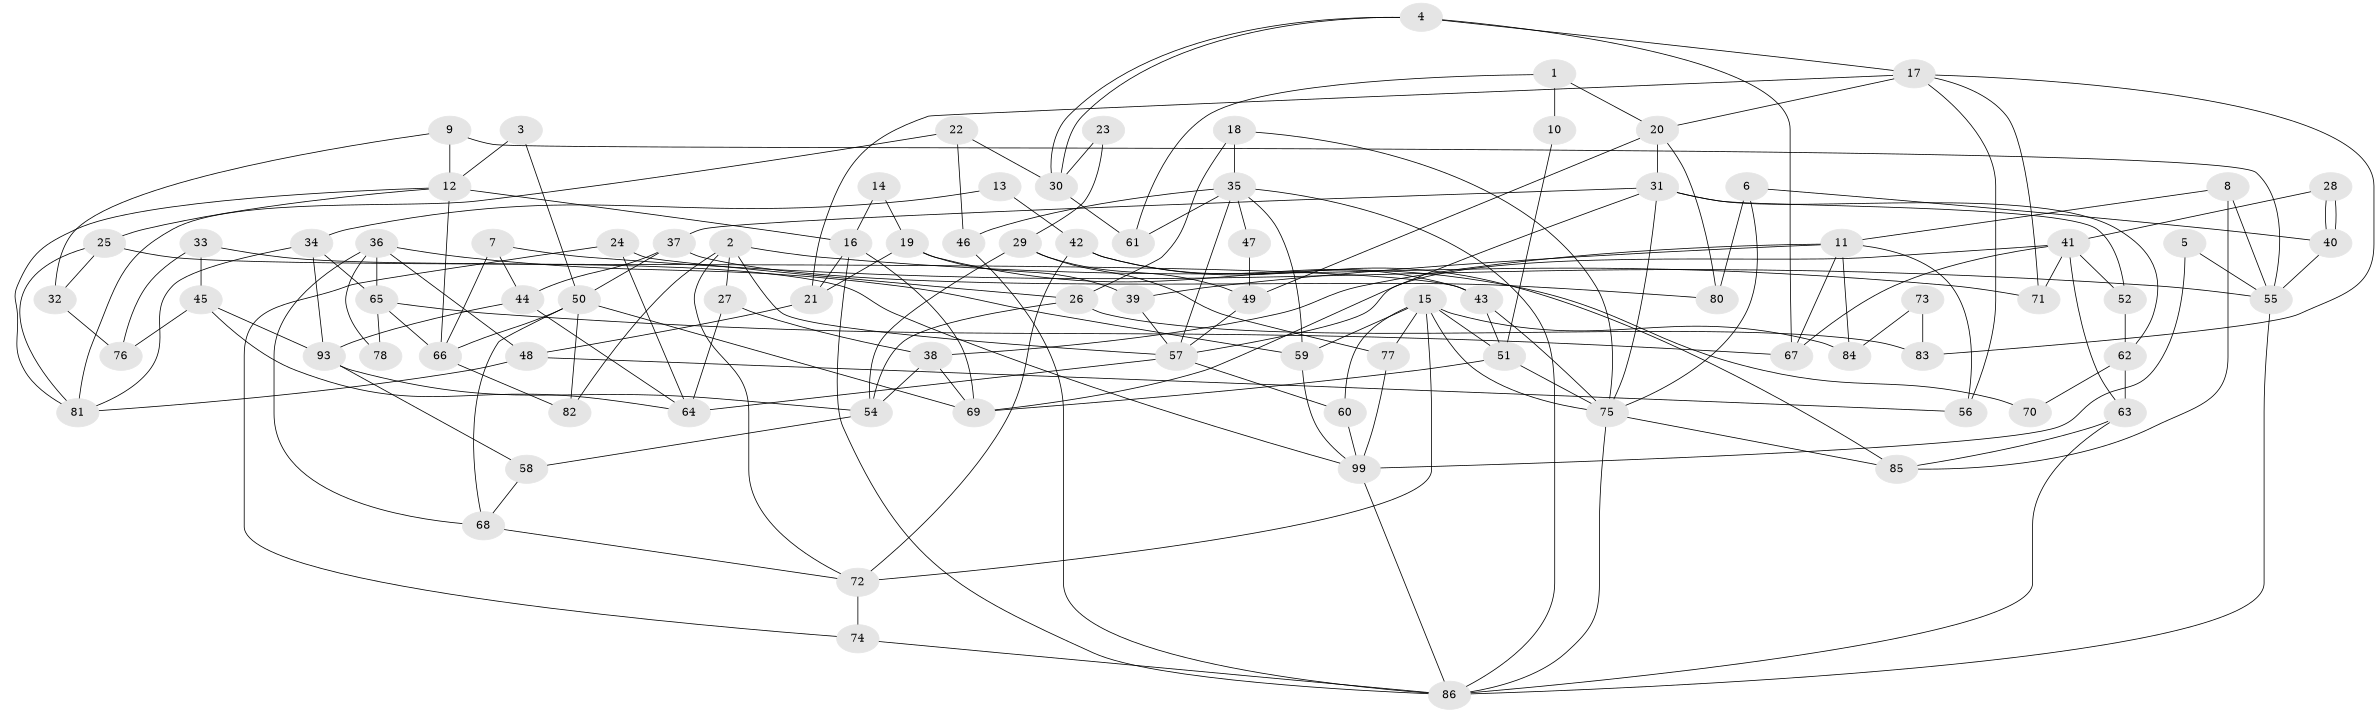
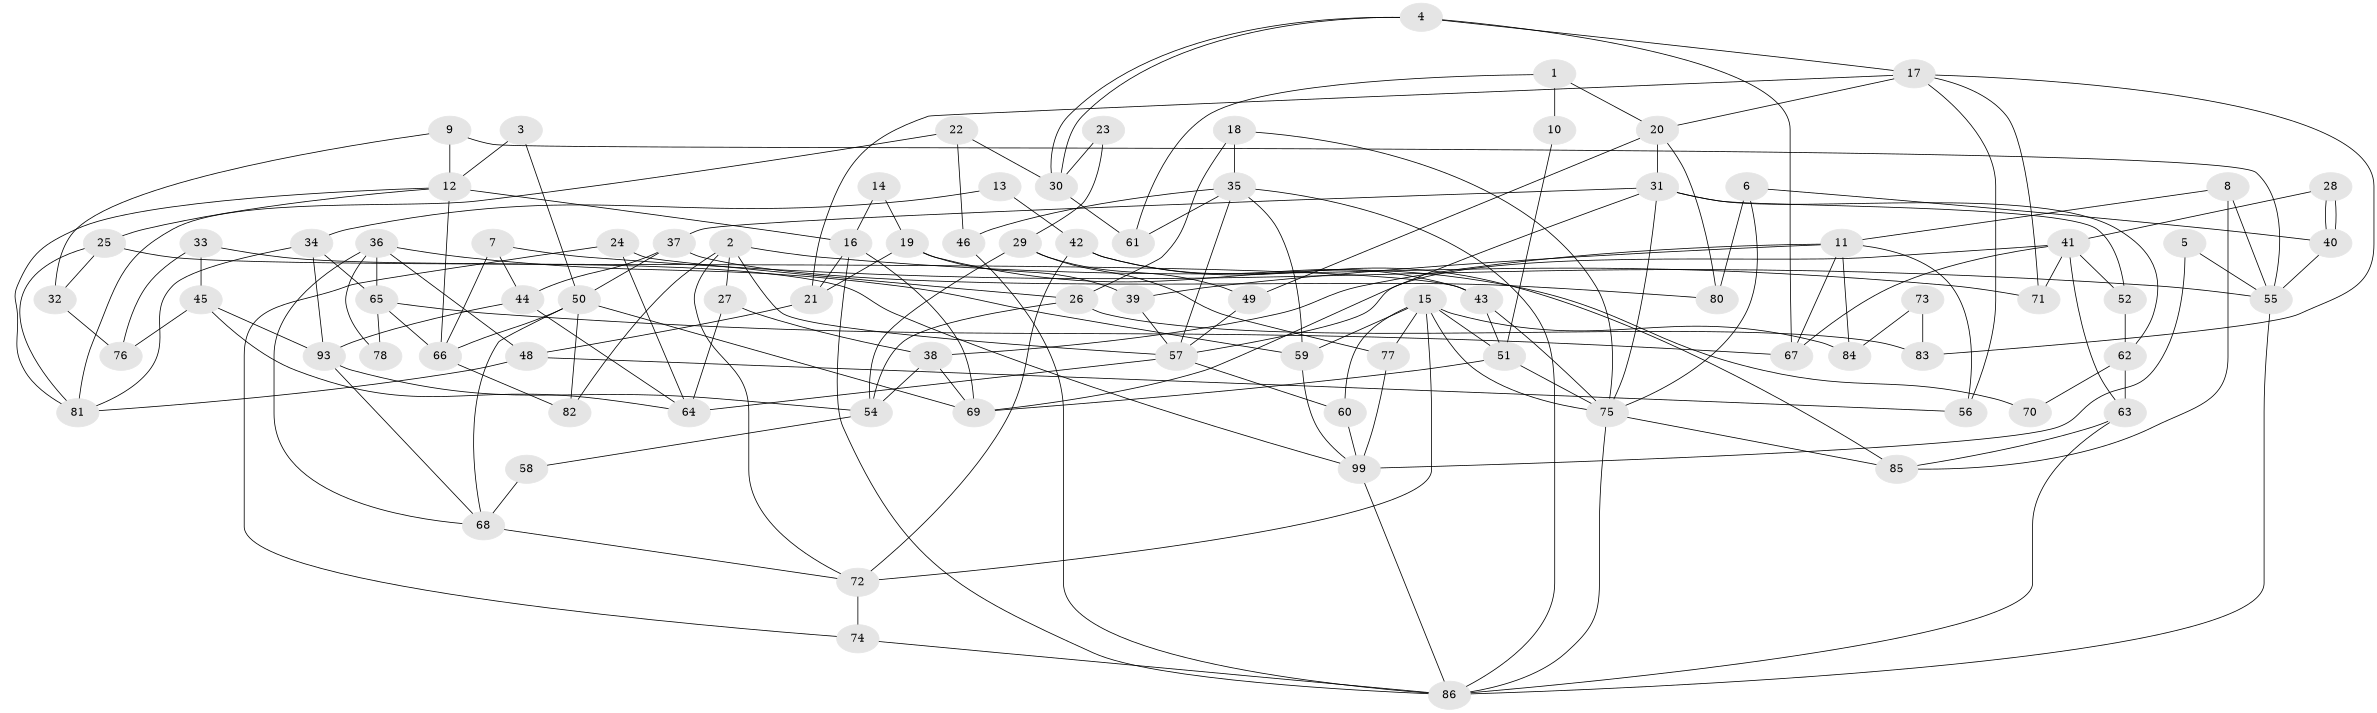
(1249, 243) -> none
(426, 413) -> (404, 441)
